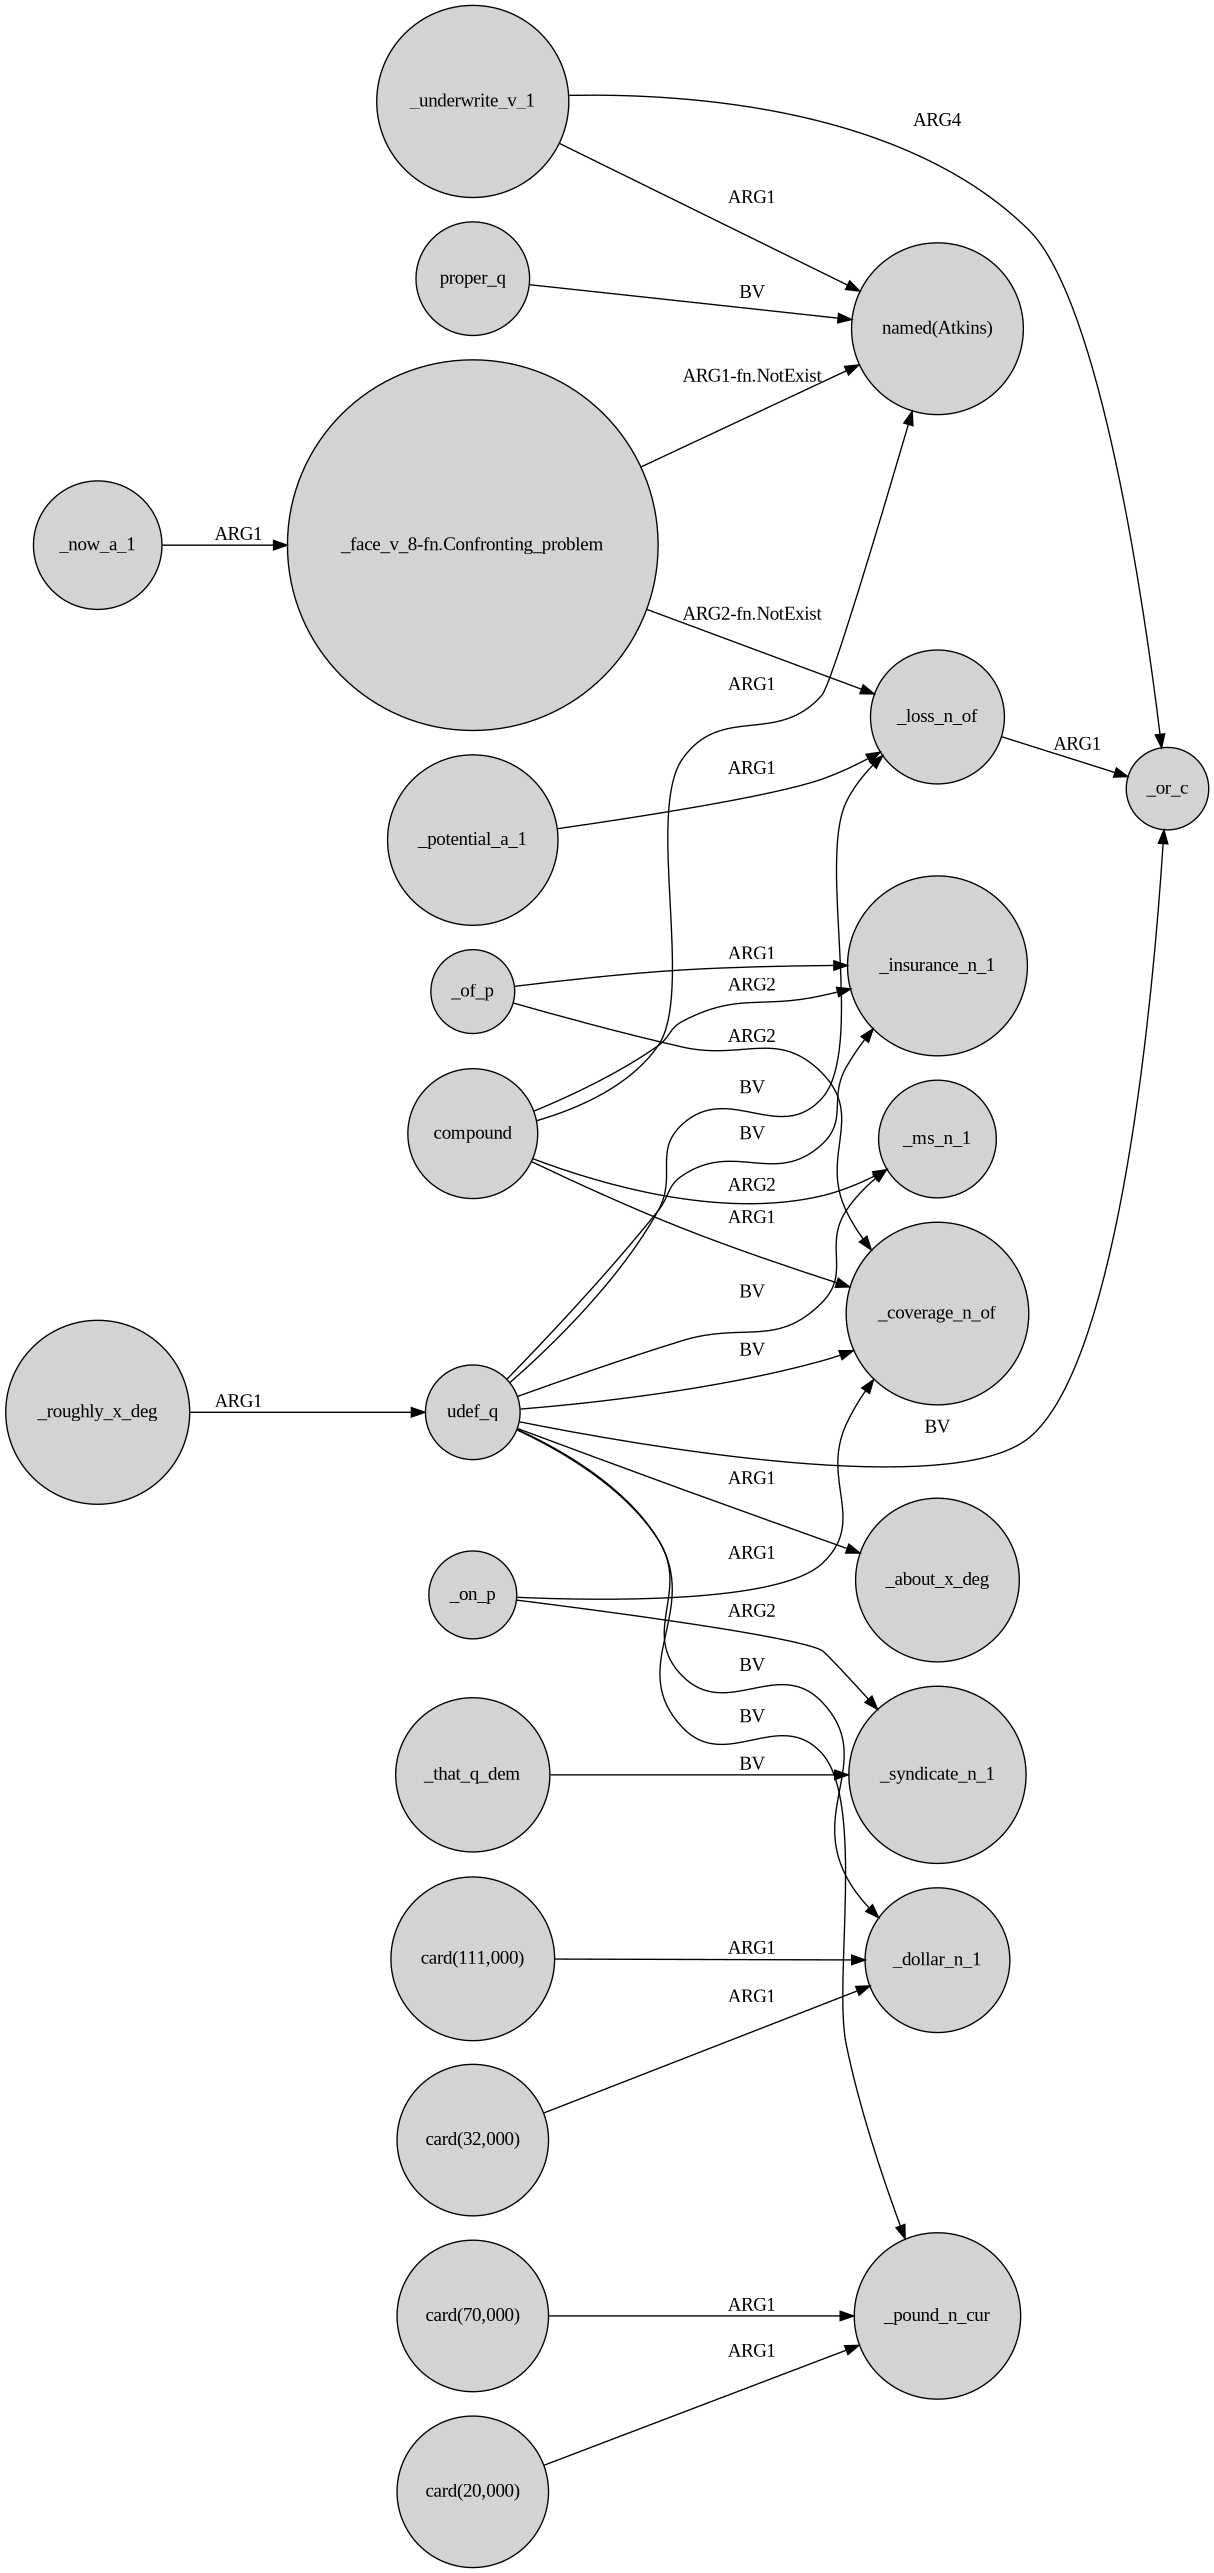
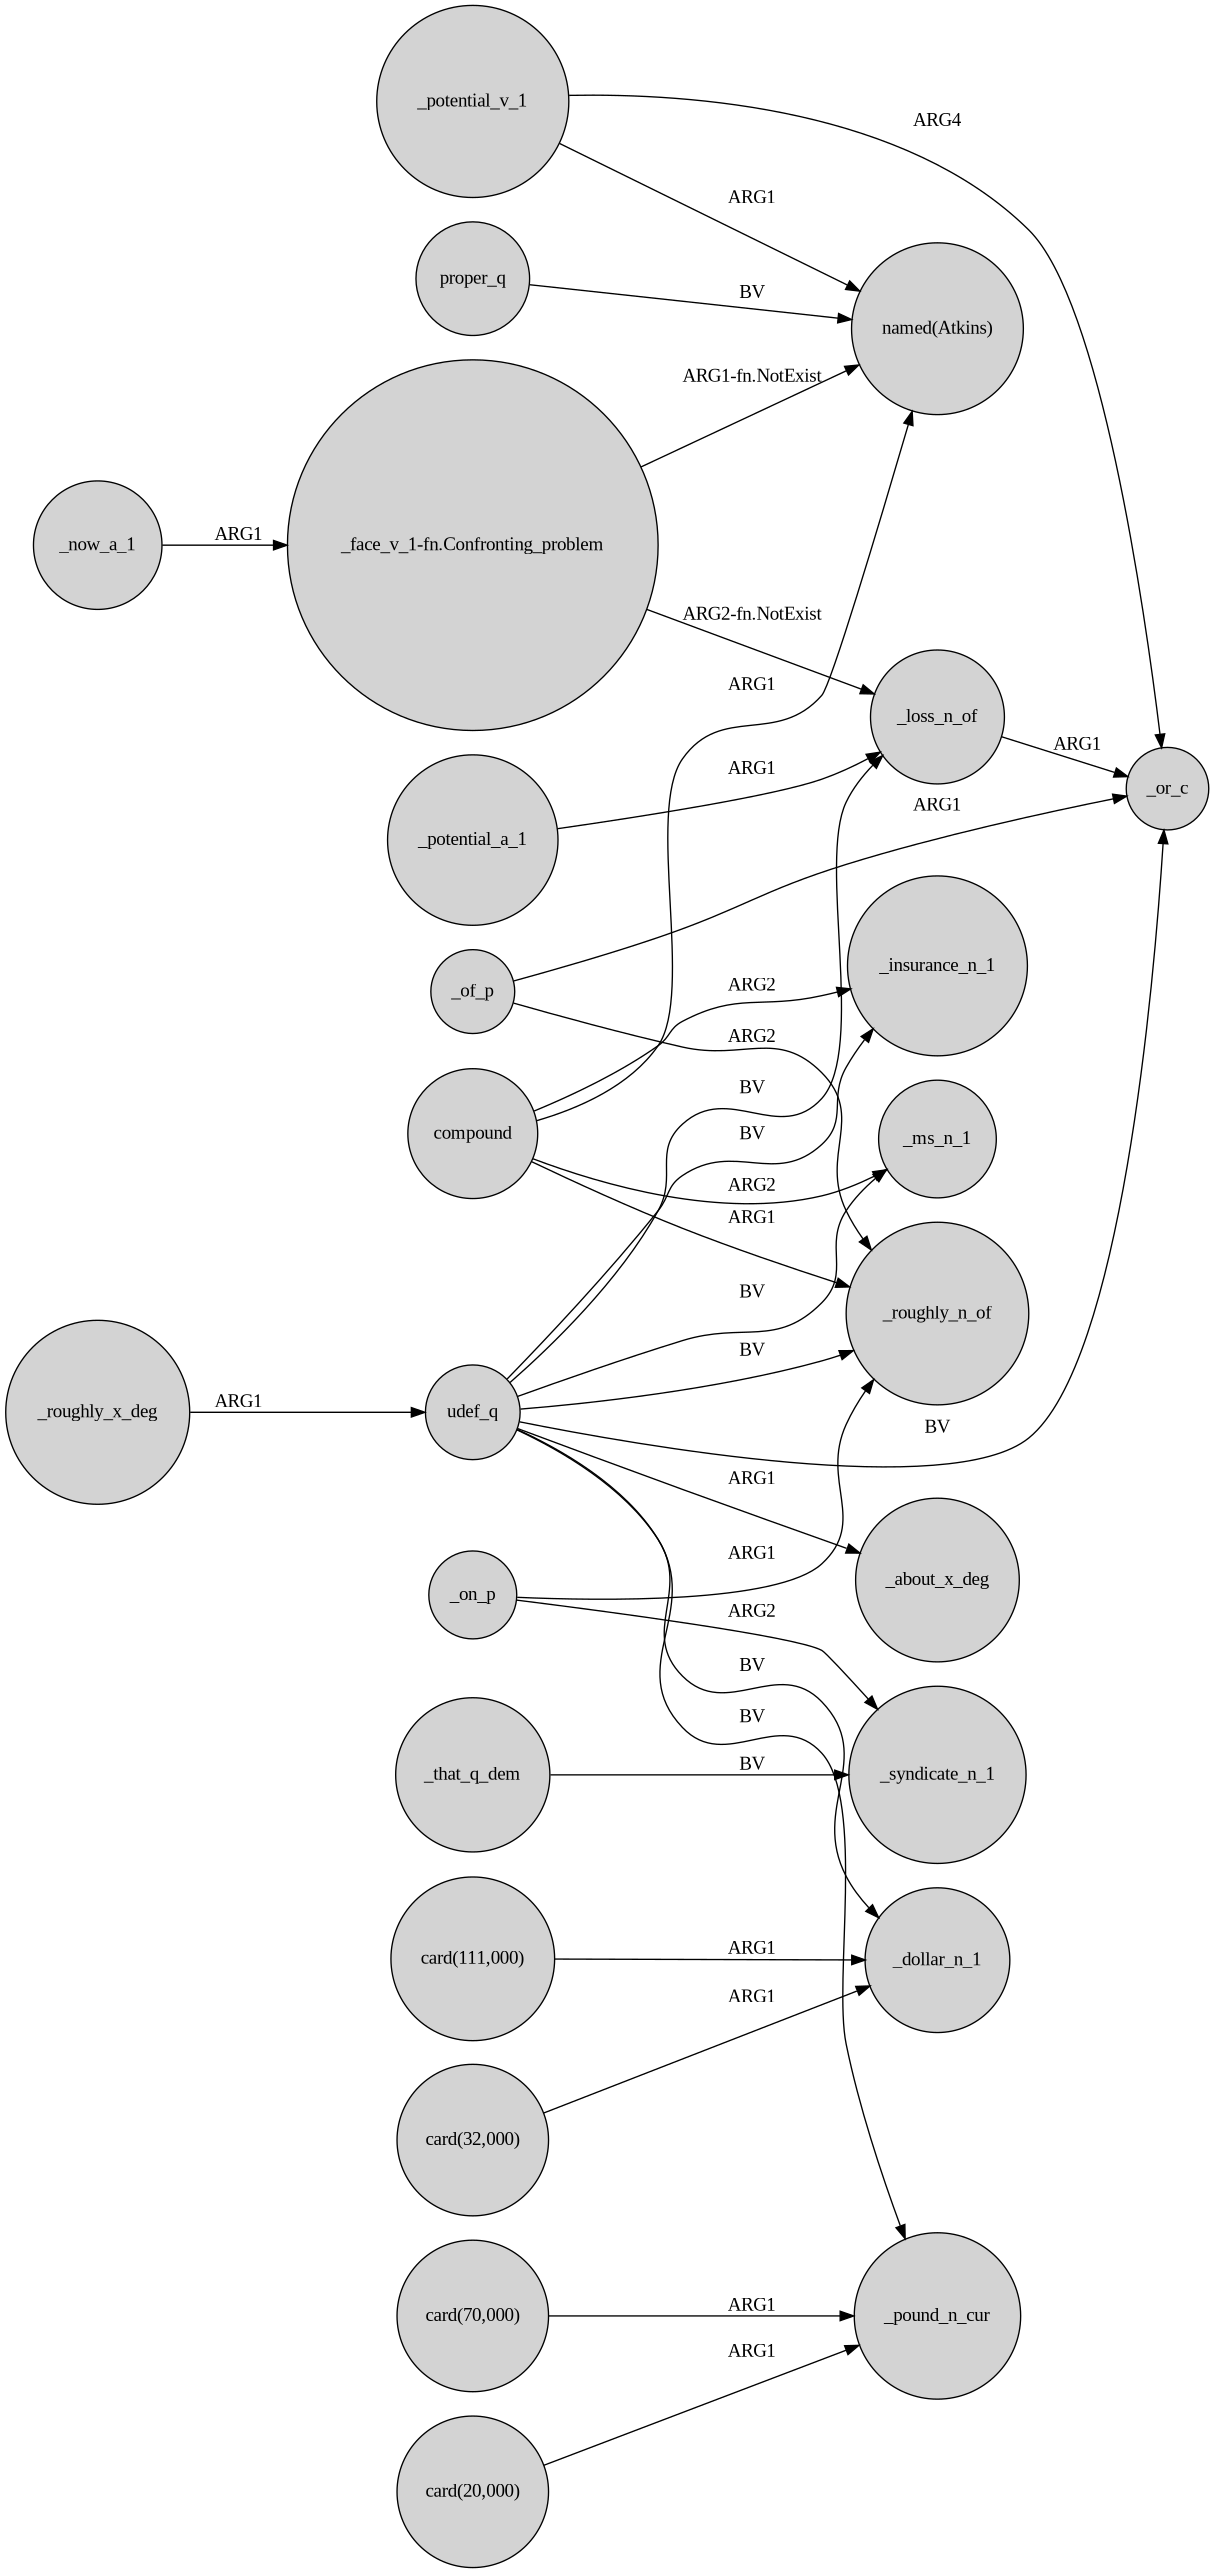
(473, 101) -> (473, 101)
(473, 545) -> (473, 545)
(682, 970) -> (810, 877)
(937, 1314) -> (937, 1314)
